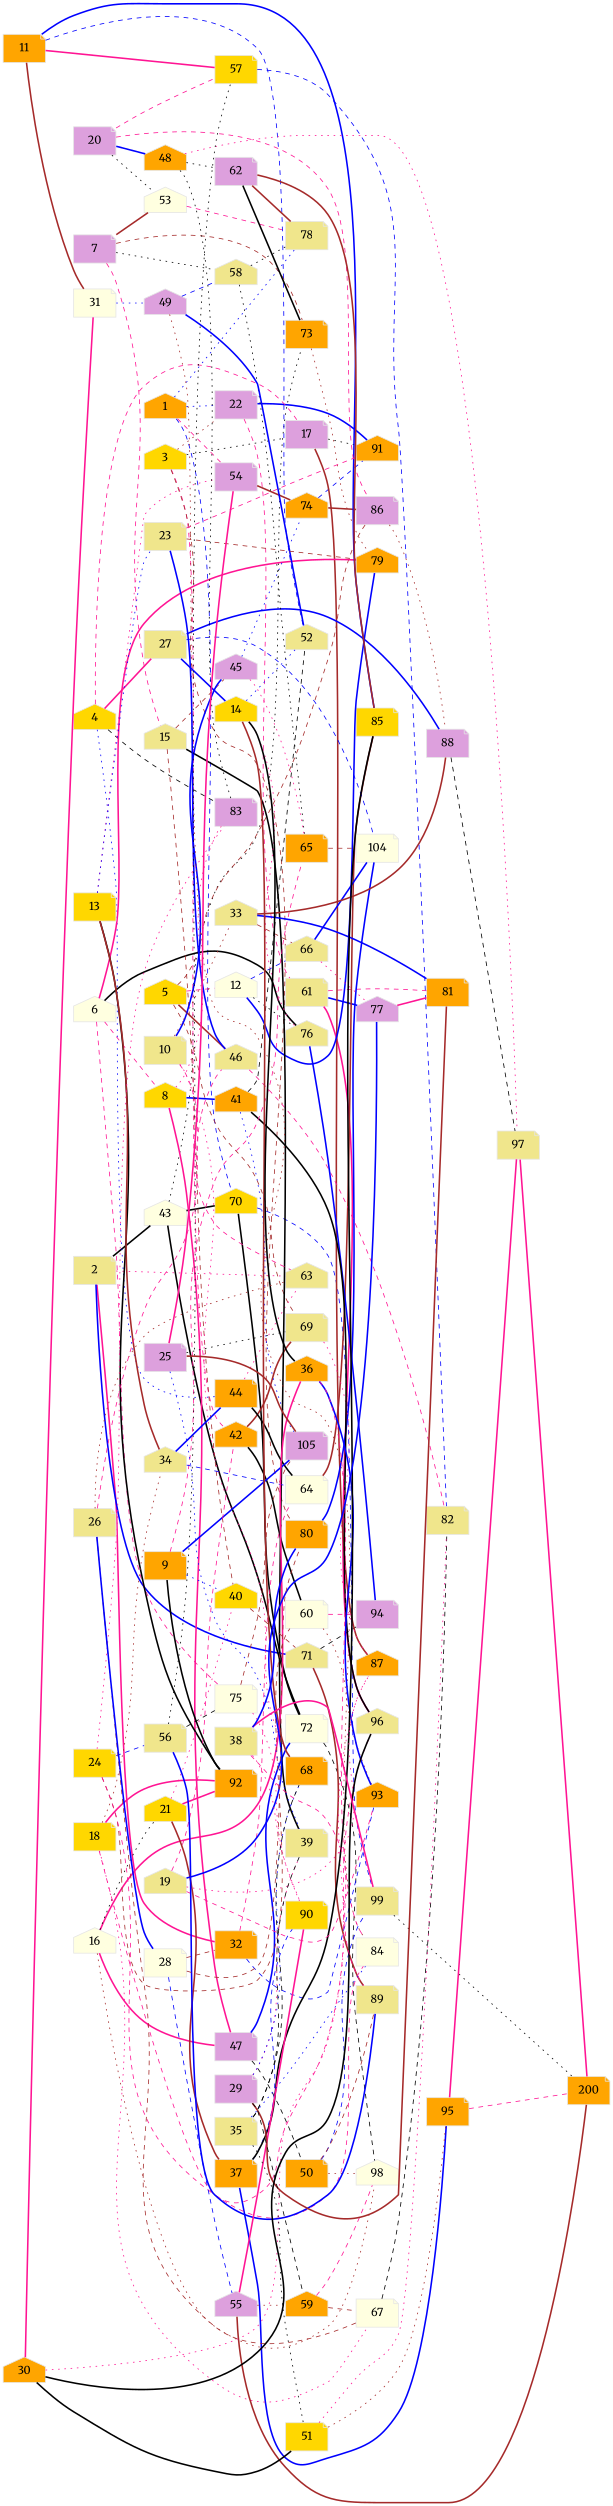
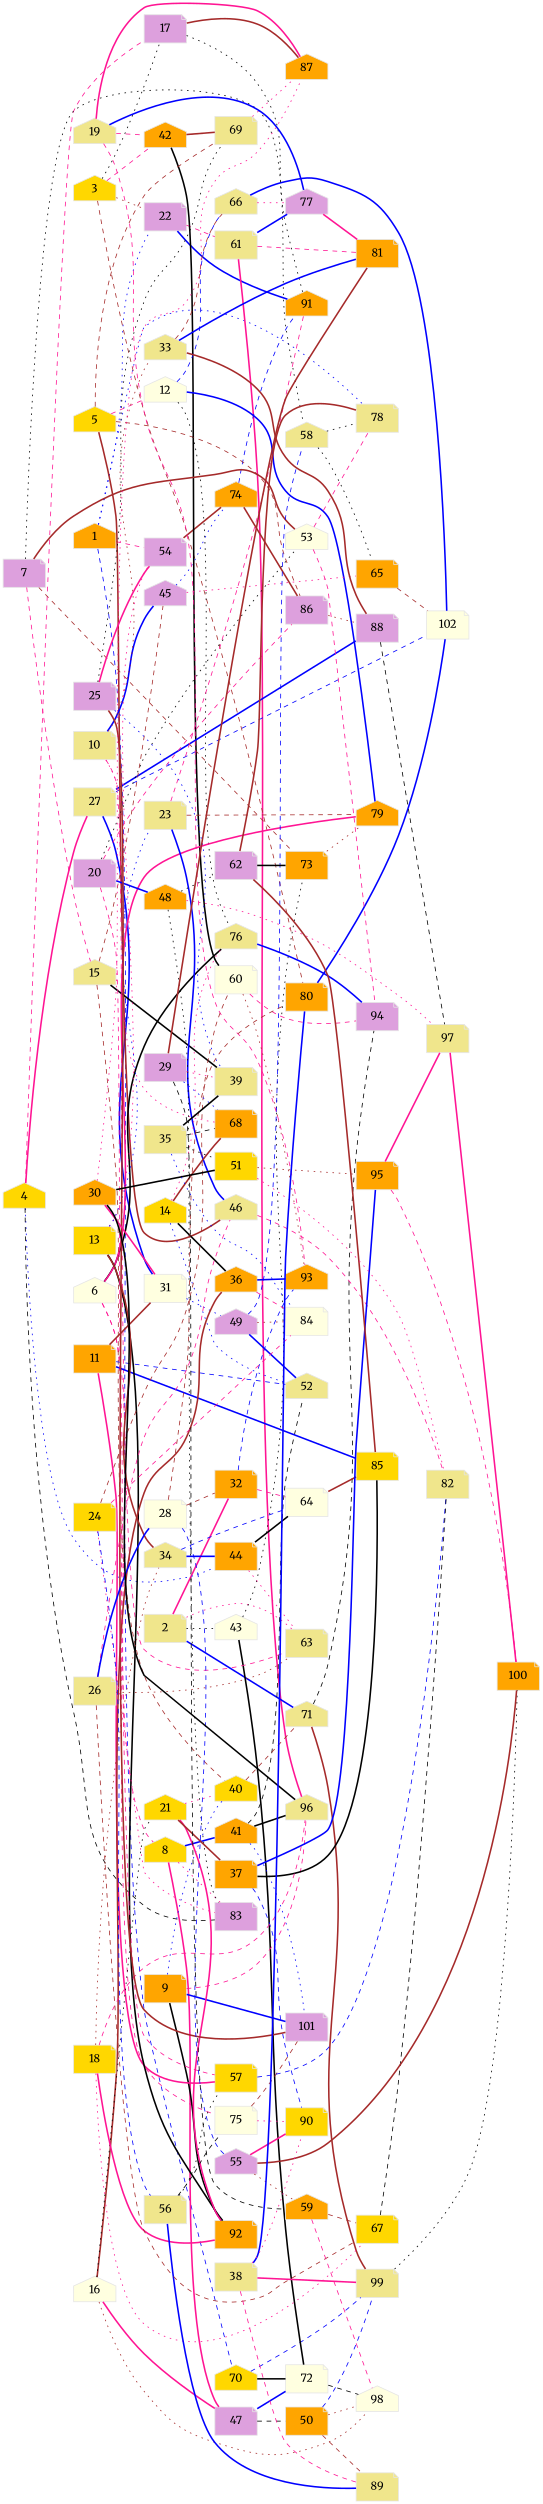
(203, 680) -> (124, 1046)
none -> (349, 775)
(377, 848) -> (448, 625)
(201, 1208) -> none
(204, 1216) -> (280, 1932)
(132, 1241) -> (198, 1628)
(307, 1277) -> (307, 1643)
(307, 1446) -> (307, 2027)
(245, 1819) -> (117, 1773)
(337, 1827) -> (333, 1999)
(328, 1864) -> (170, 4)
(277, 1988) -> (201, 1111)
(589, 2091) -> (518, 1676)
(377, 2313) -> (377, 2229)
